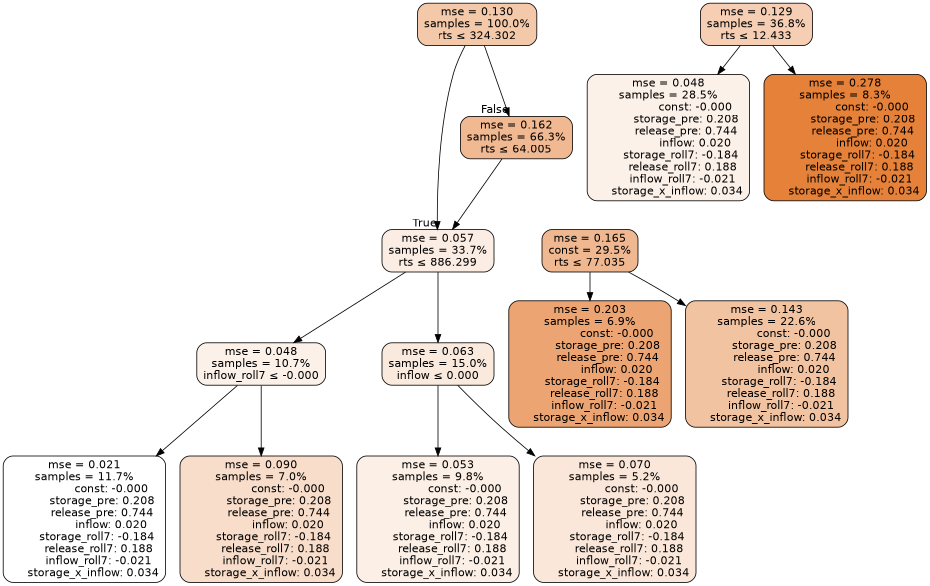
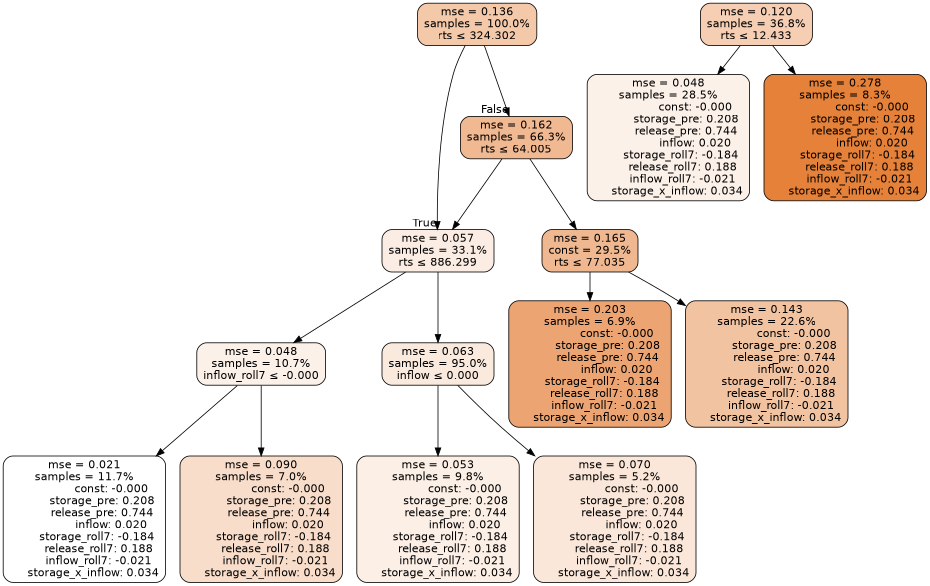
(477, 24) -> (477, 24)
(756, 24) -> (756, 24)
none -> (551, 191)
(438, 251) -> (438, 251)
(438, 364) -> (438, 364)
